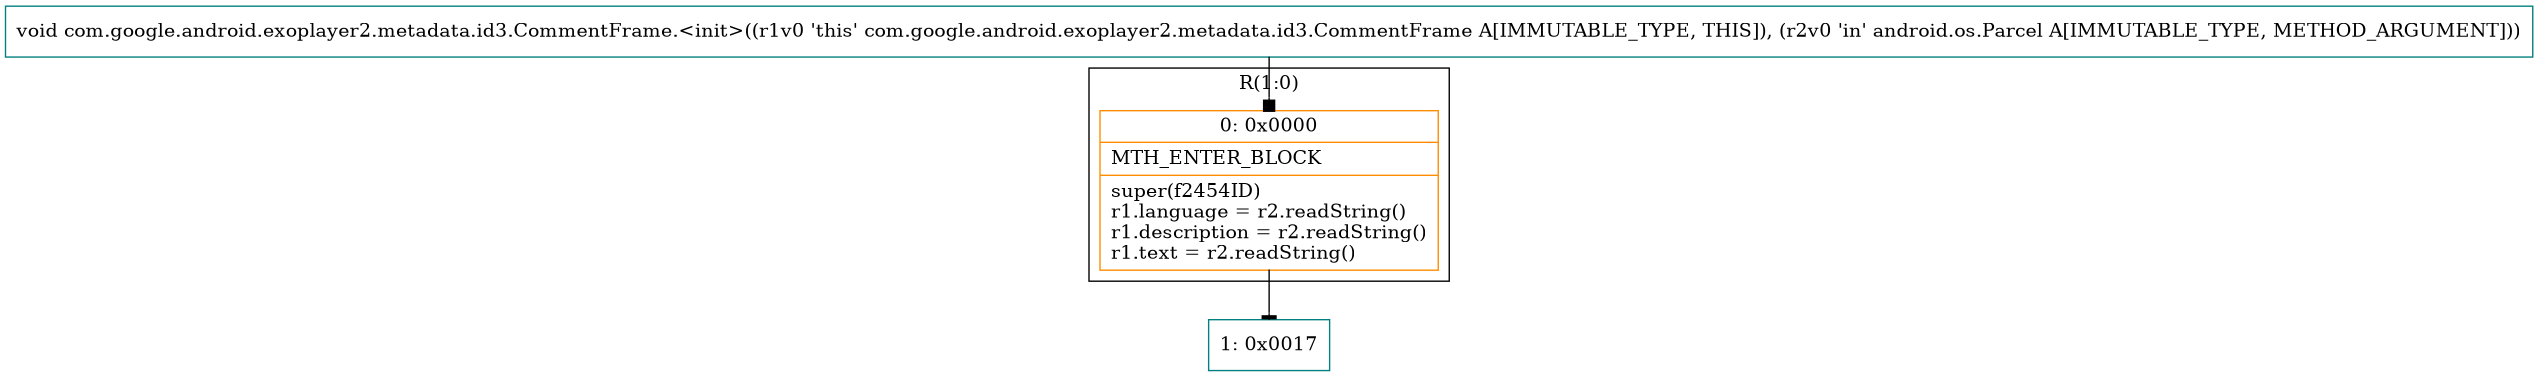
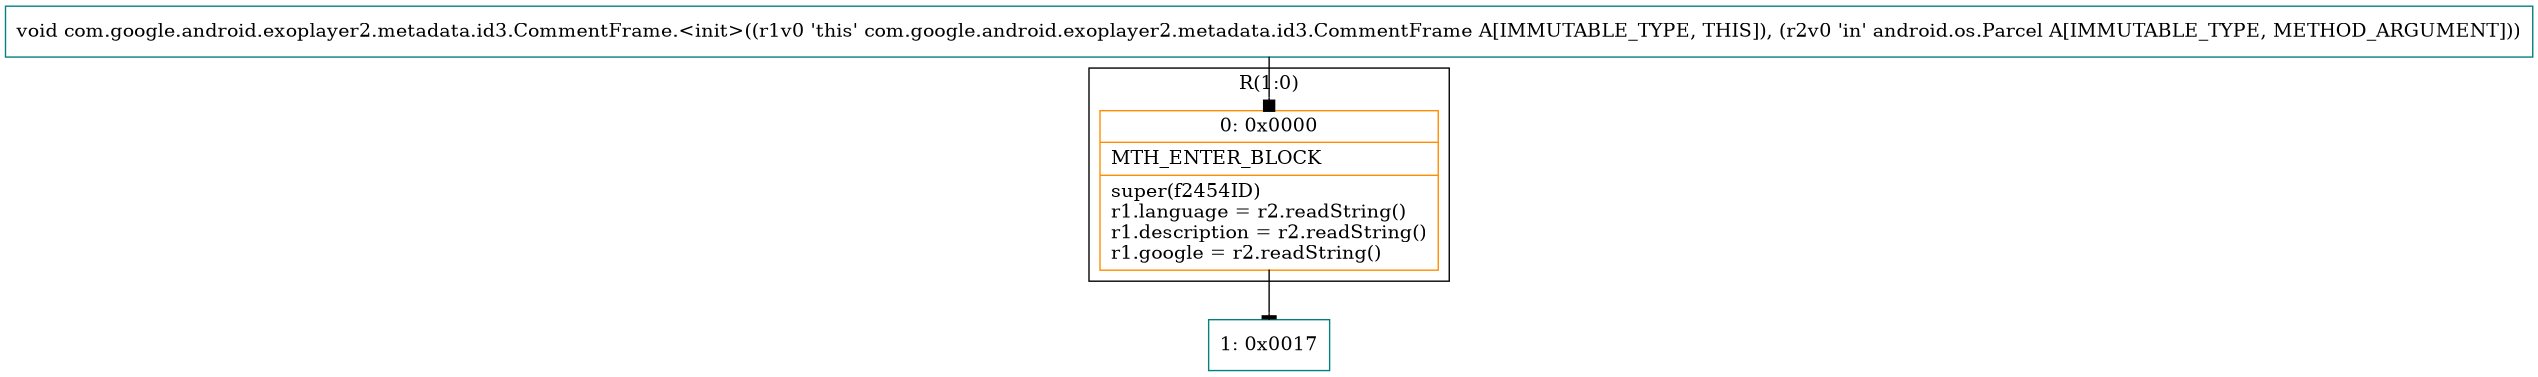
(1233, 253) -> (1246, 253)
